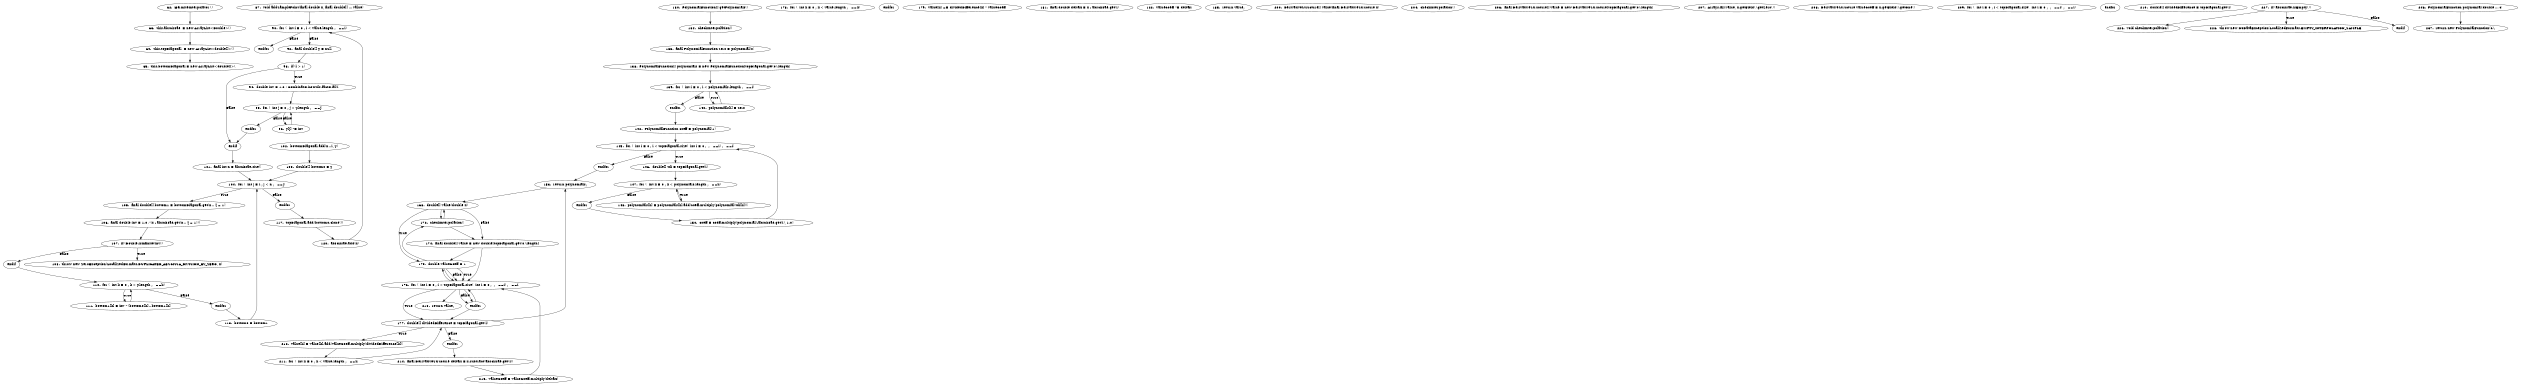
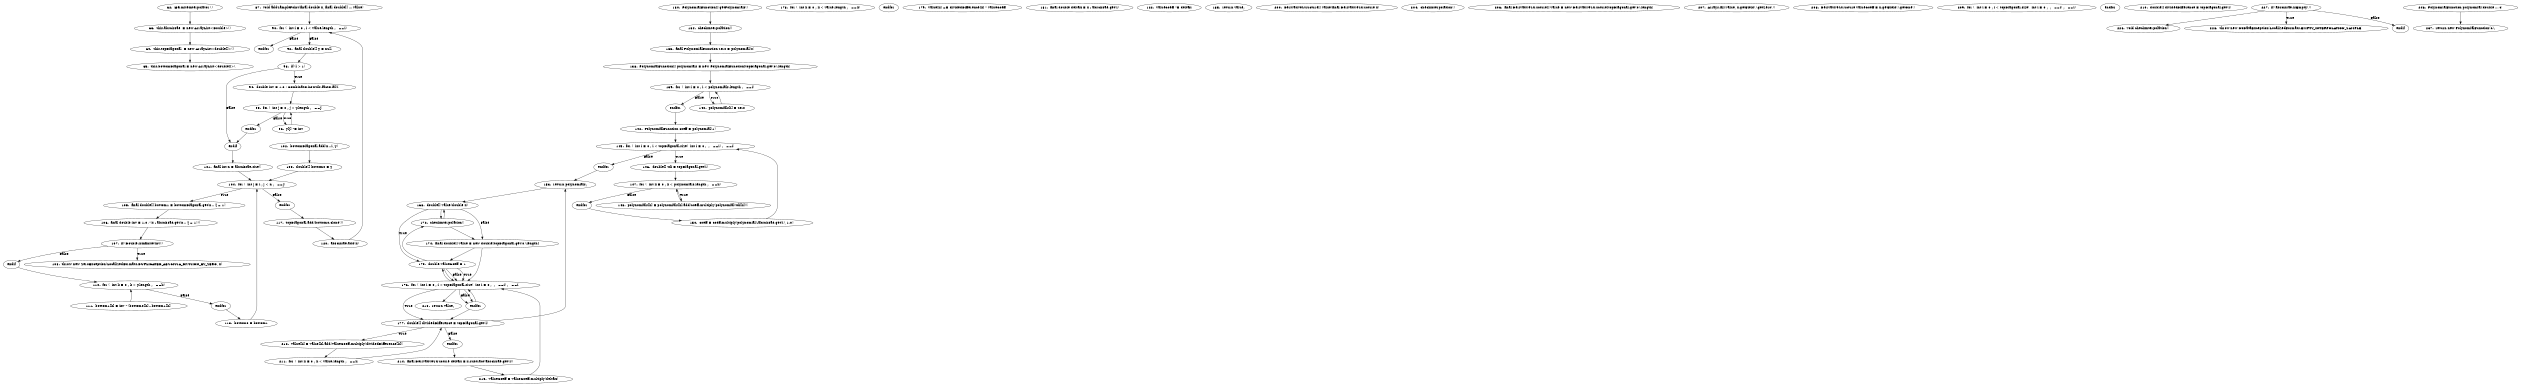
(288, 119) -> (288, 119)
(123, 294) -> none
